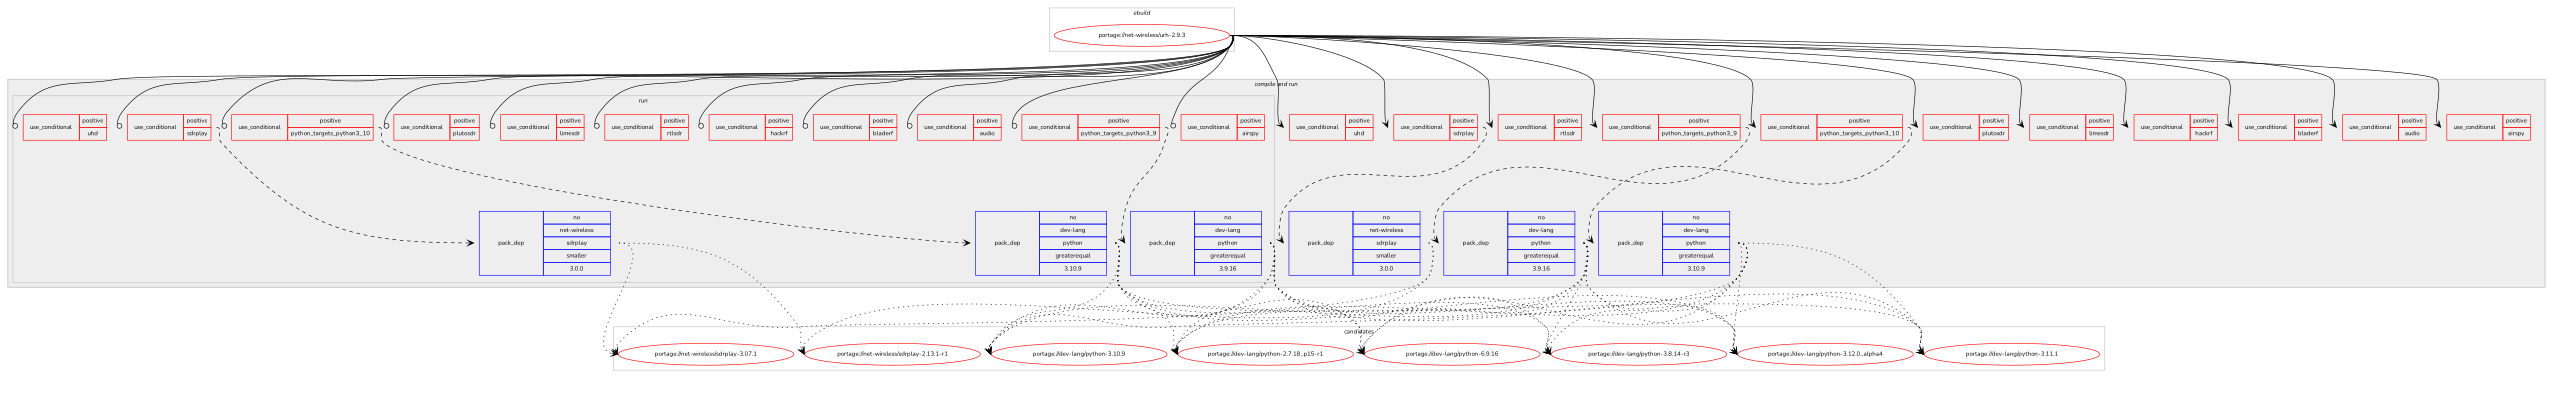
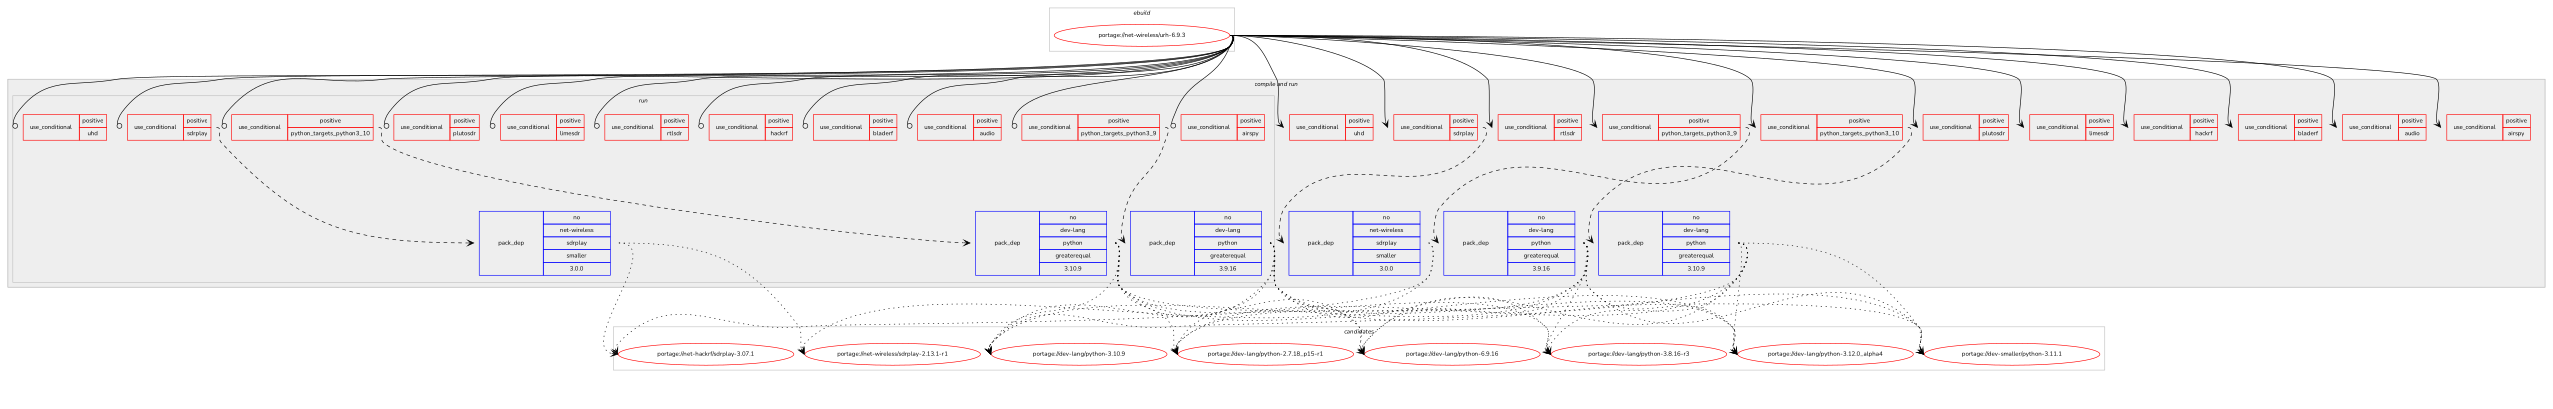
(1142, 35) -> (1142, 35)
(706, 354) -> (706, 354)
(1639, 354) -> (1639, 354)
(2012, 354) -> (2012, 354)
